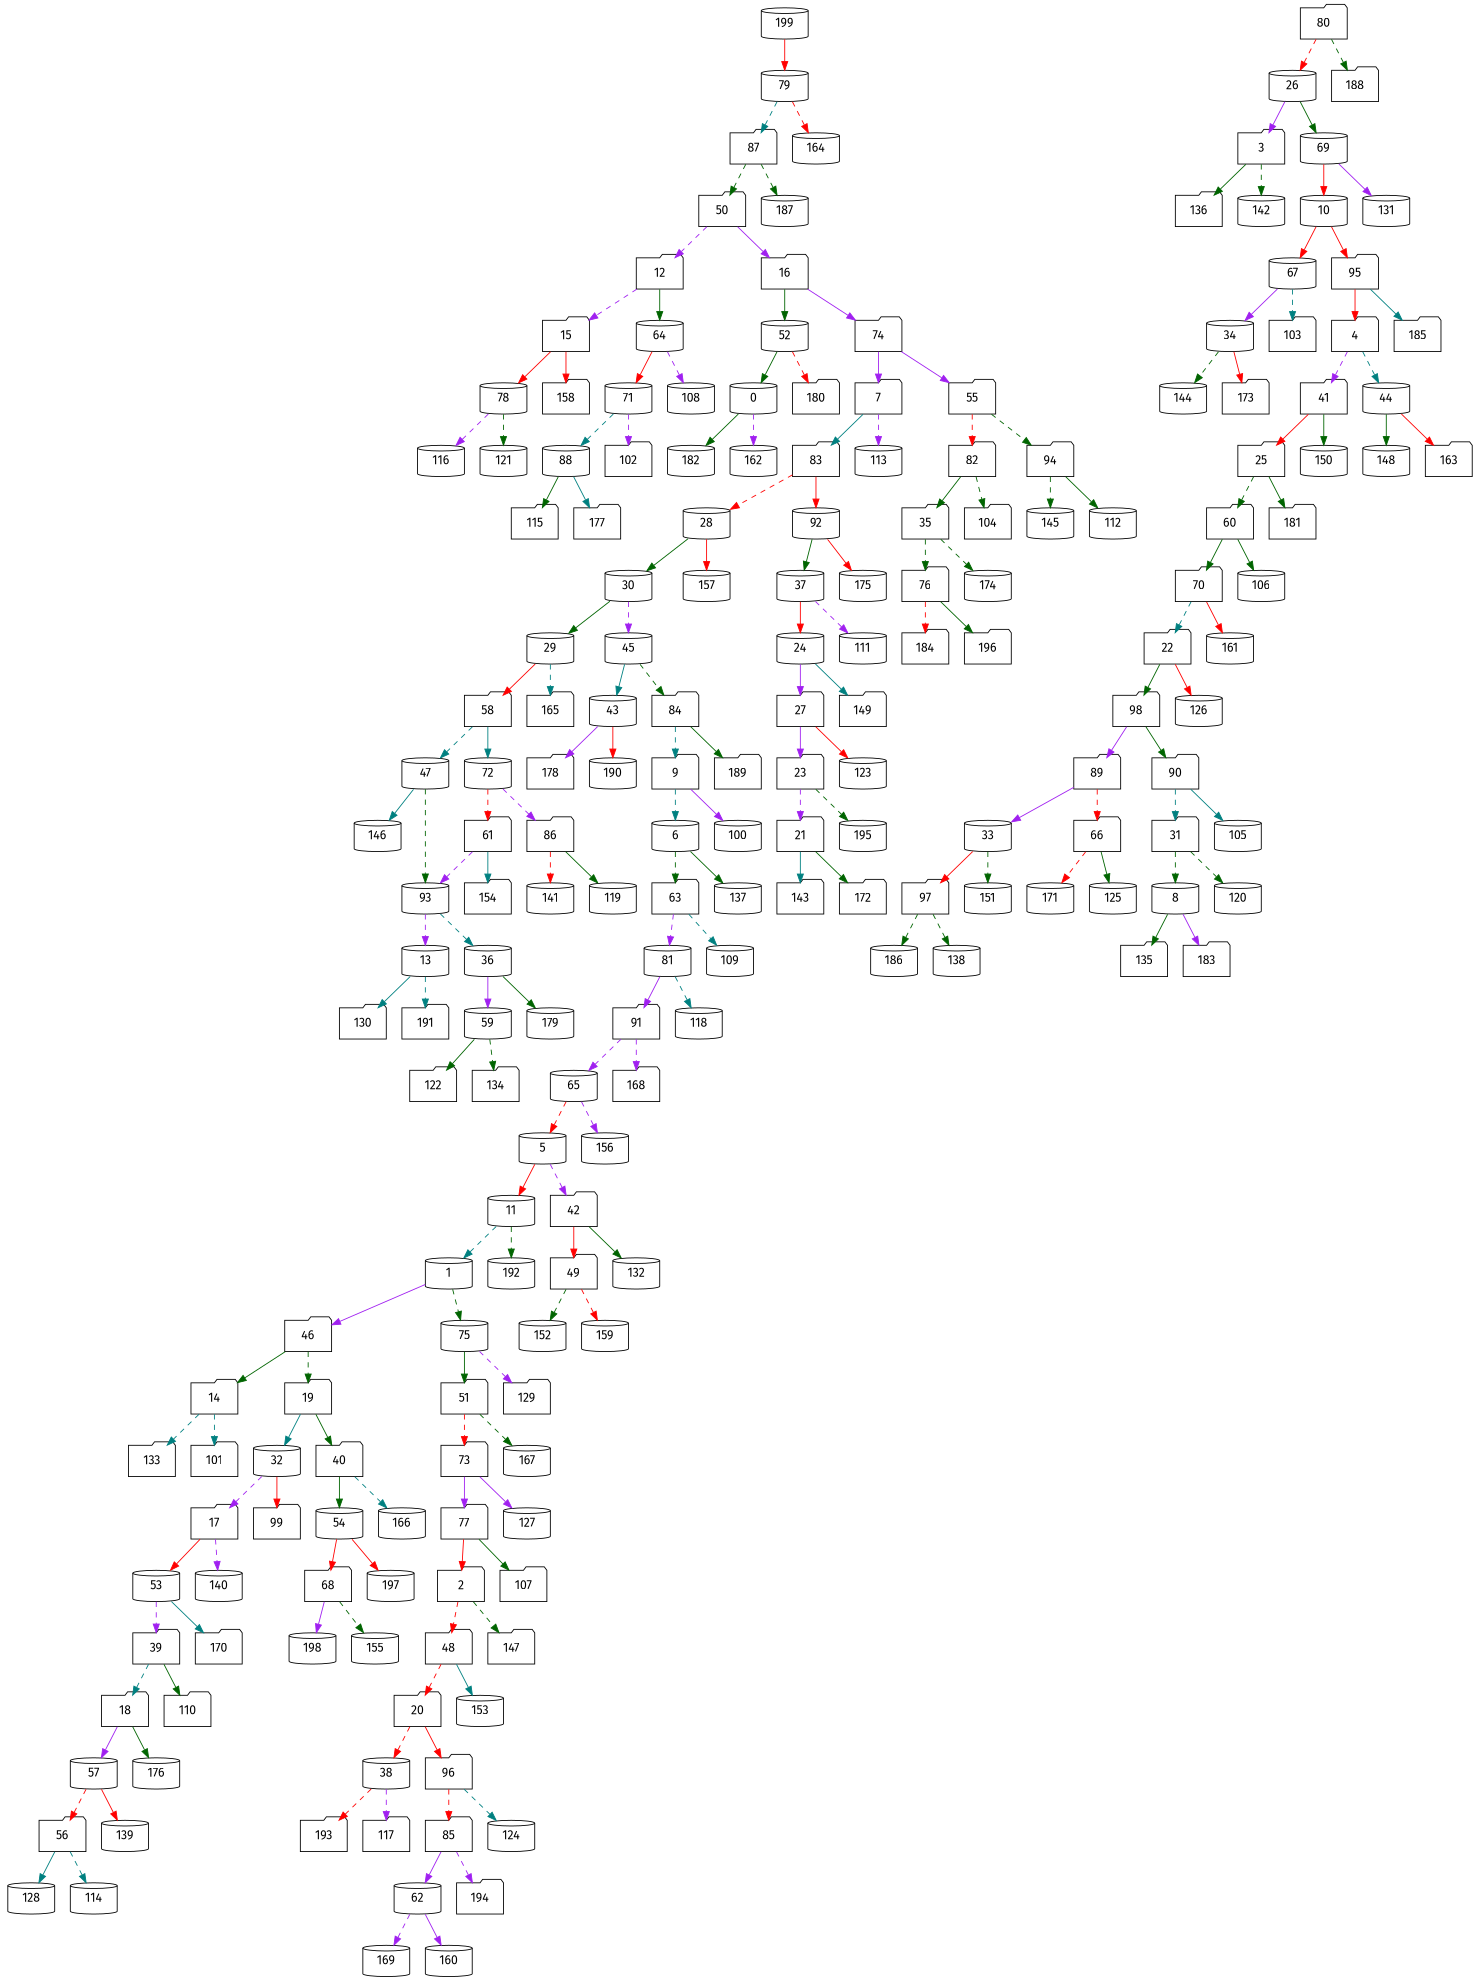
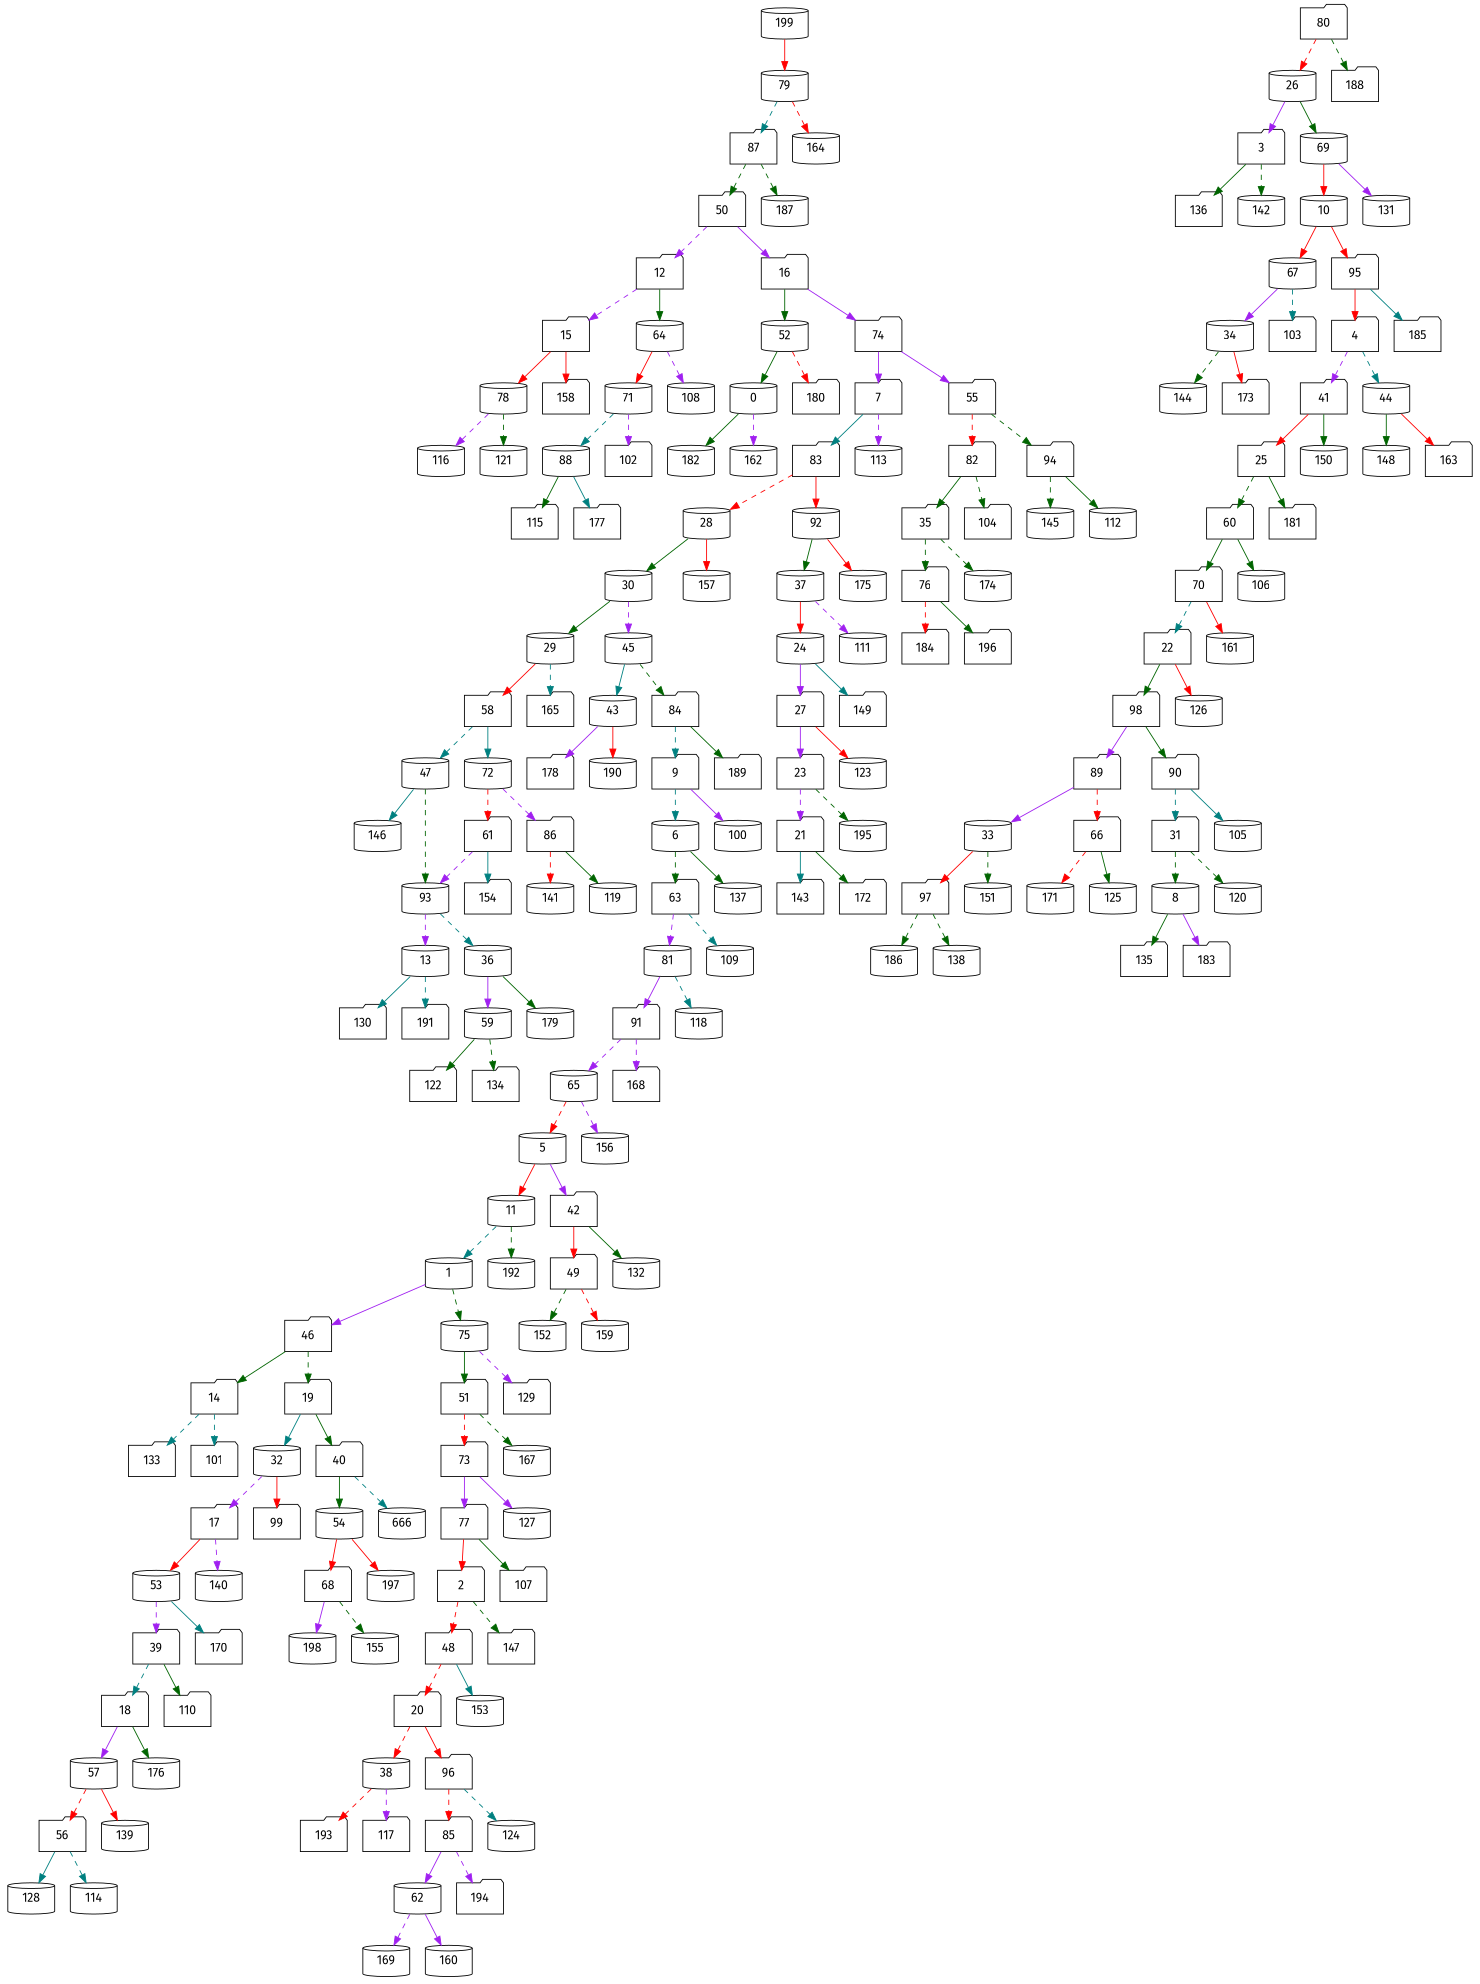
(556, 1176) -> (556, 1176)
(402, 1523) -> (402, 1523)
